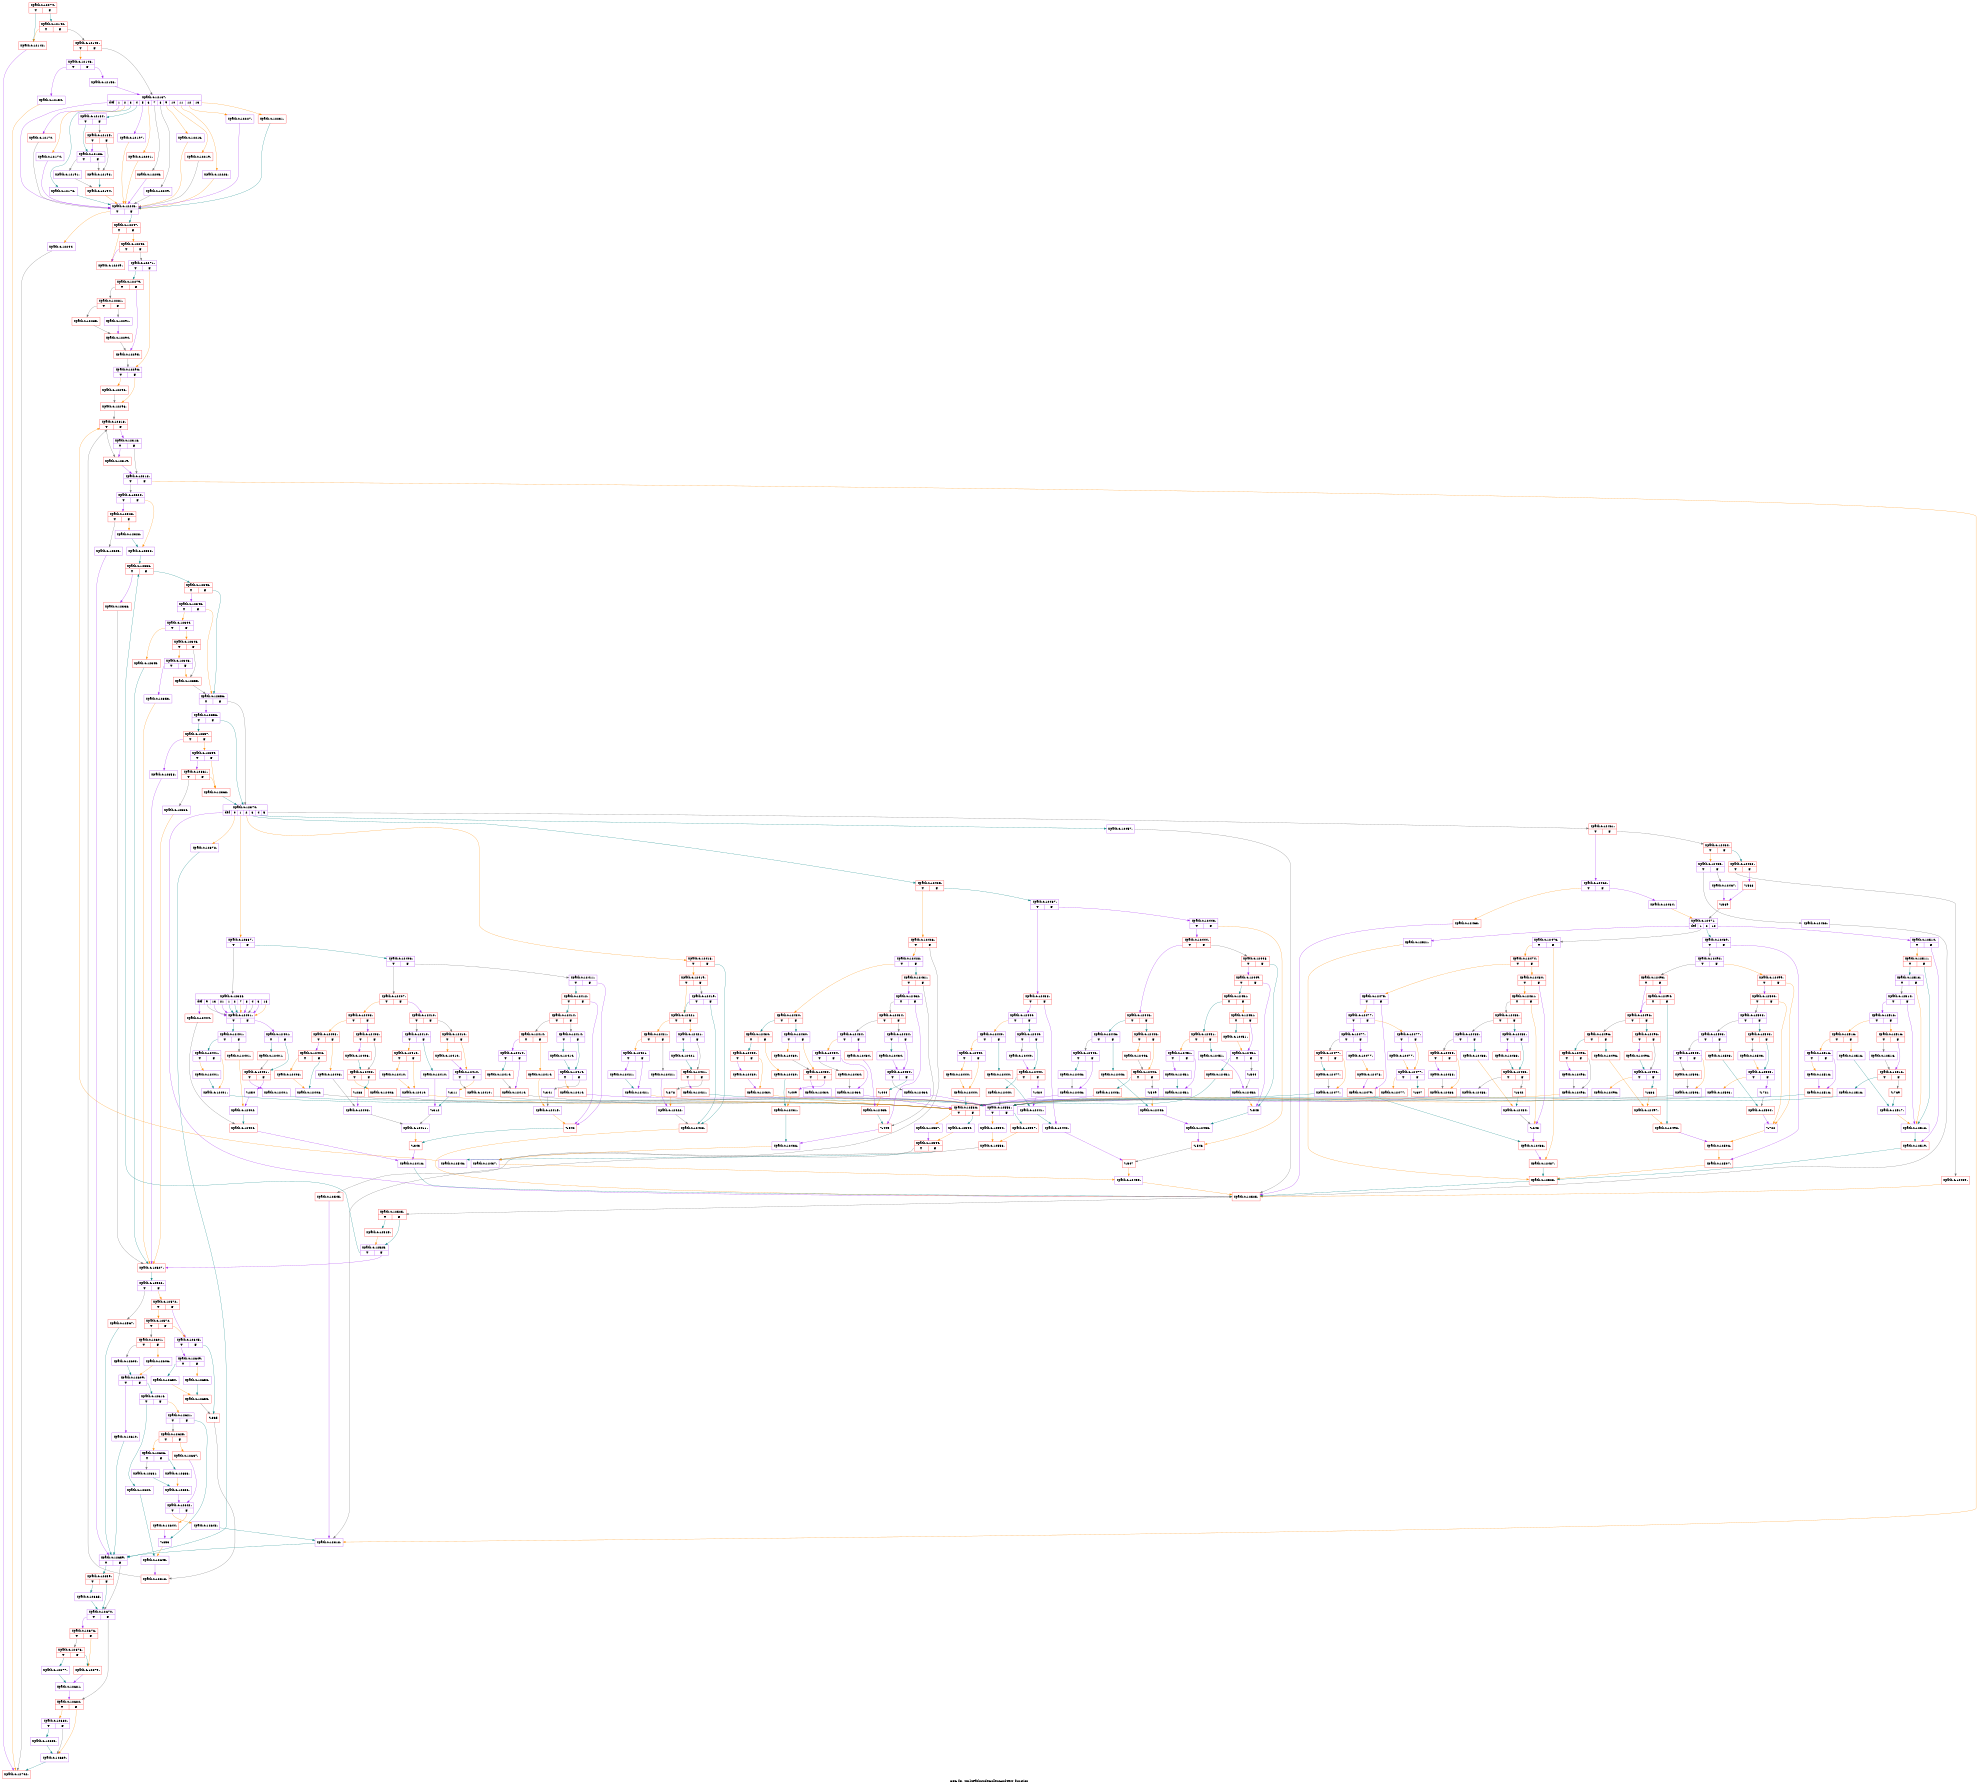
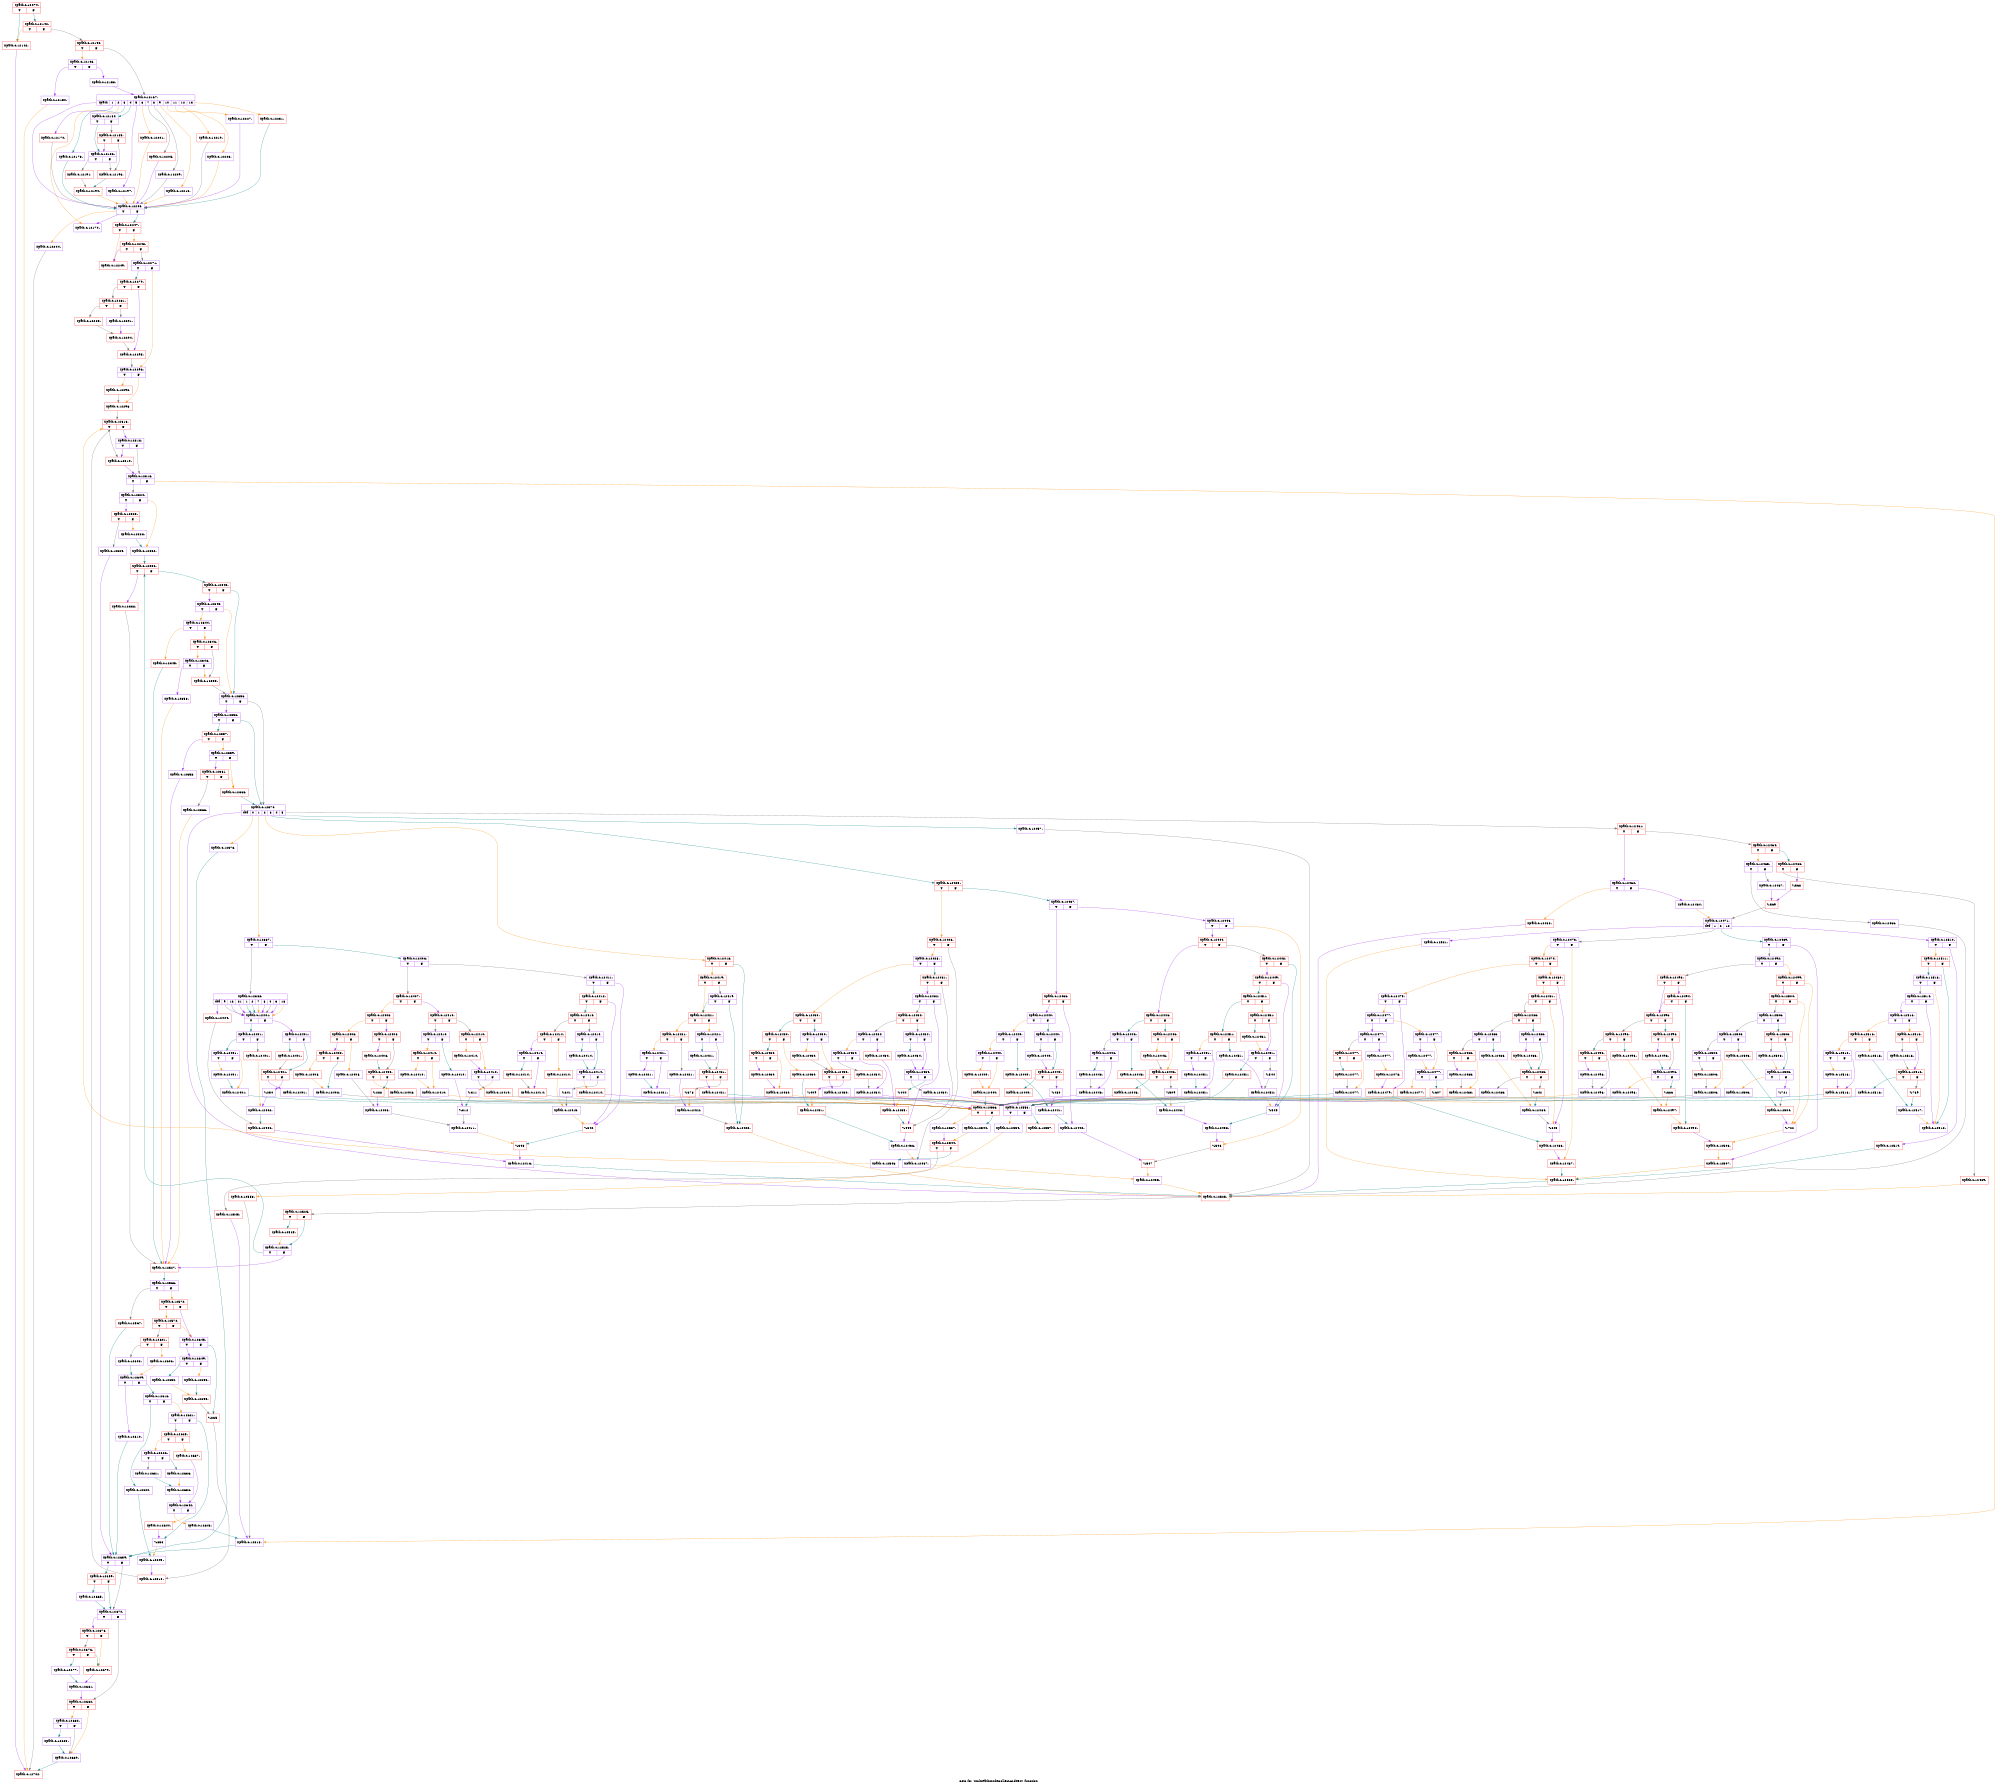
(112, 103) -> (103, 103)
(68, 175) -> (79, 175)
(54, 199) -> (109, 219)
(1010, 1136) -> none
(1915, 1136) -> none
